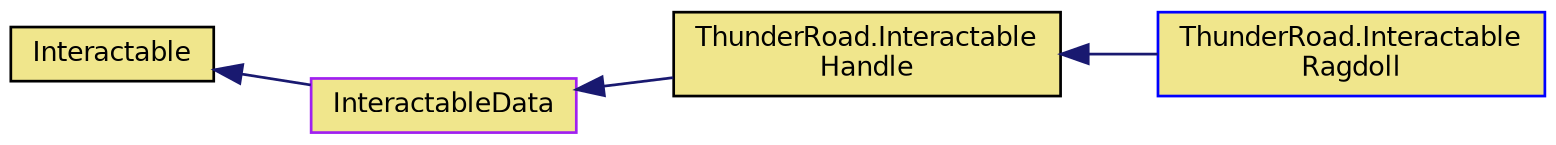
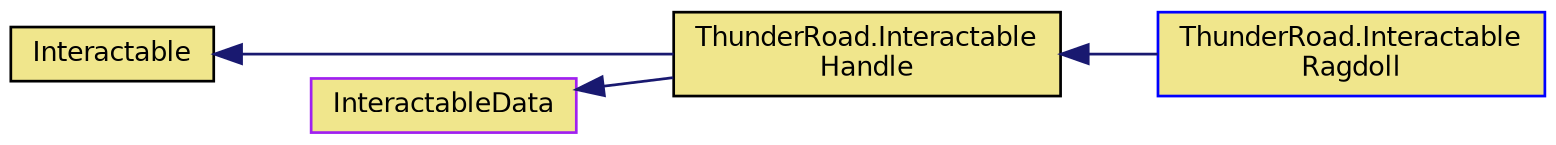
(276, 80) -> (458, 54)
